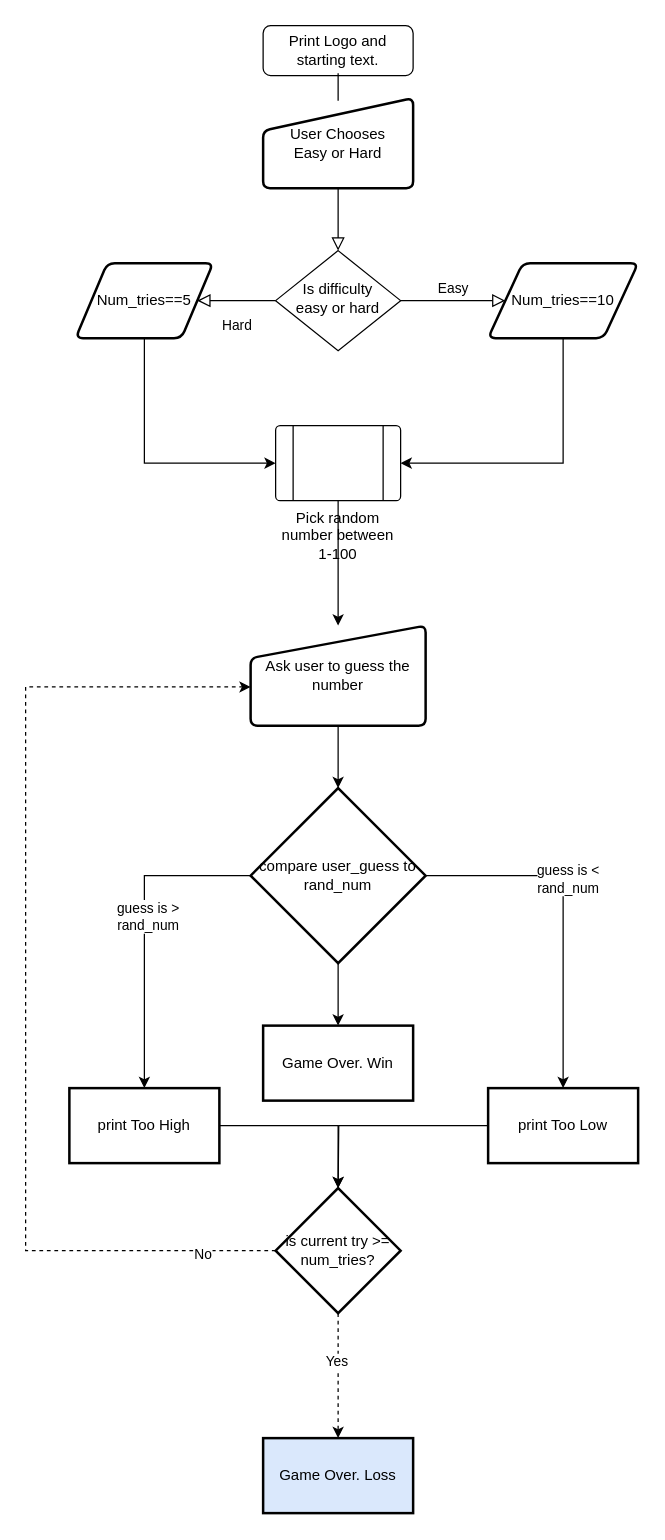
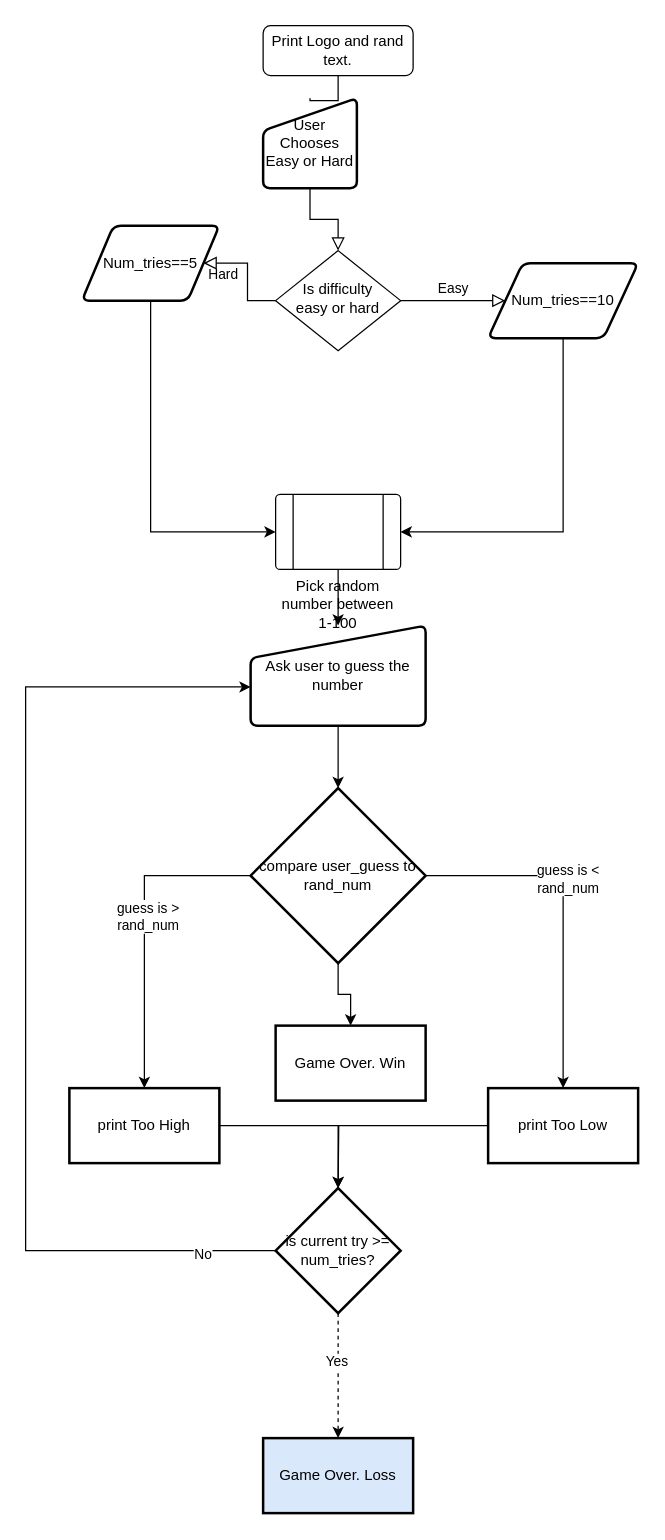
(338, 51) -> (338, 51)
(338, 143) -> (310, 143)
(144, 301) -> (151, 263)
(338, 463) -> (338, 532)
(26, 946) -> (26, 946)
(338, 1063) -> (351, 1063)
